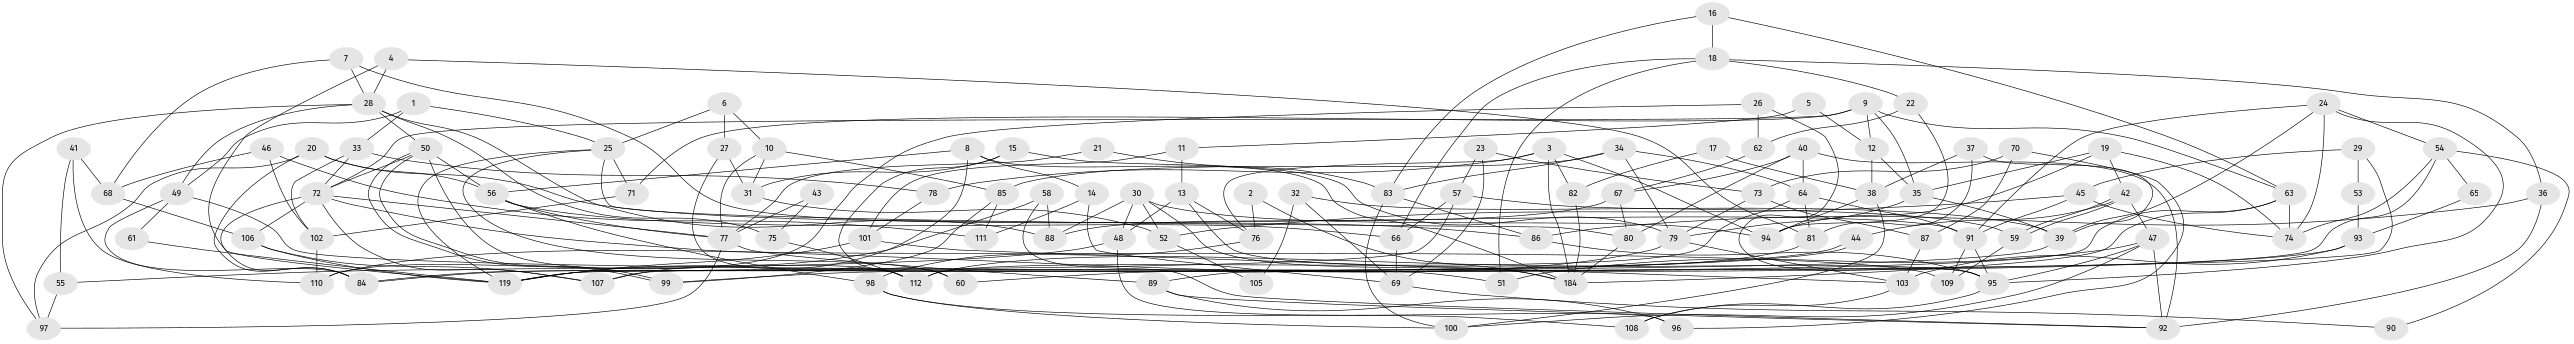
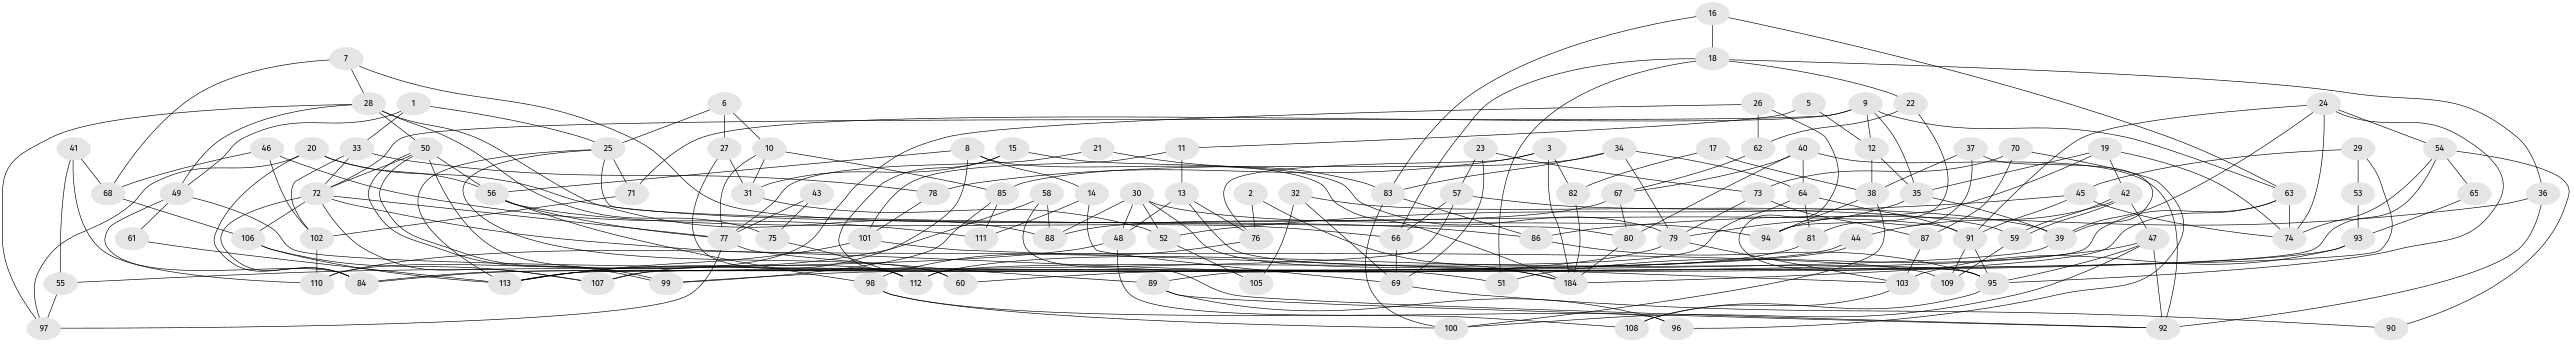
(391, 59) -> none
(1664, 193) -> none
(505, 284) -> (505, 284)
